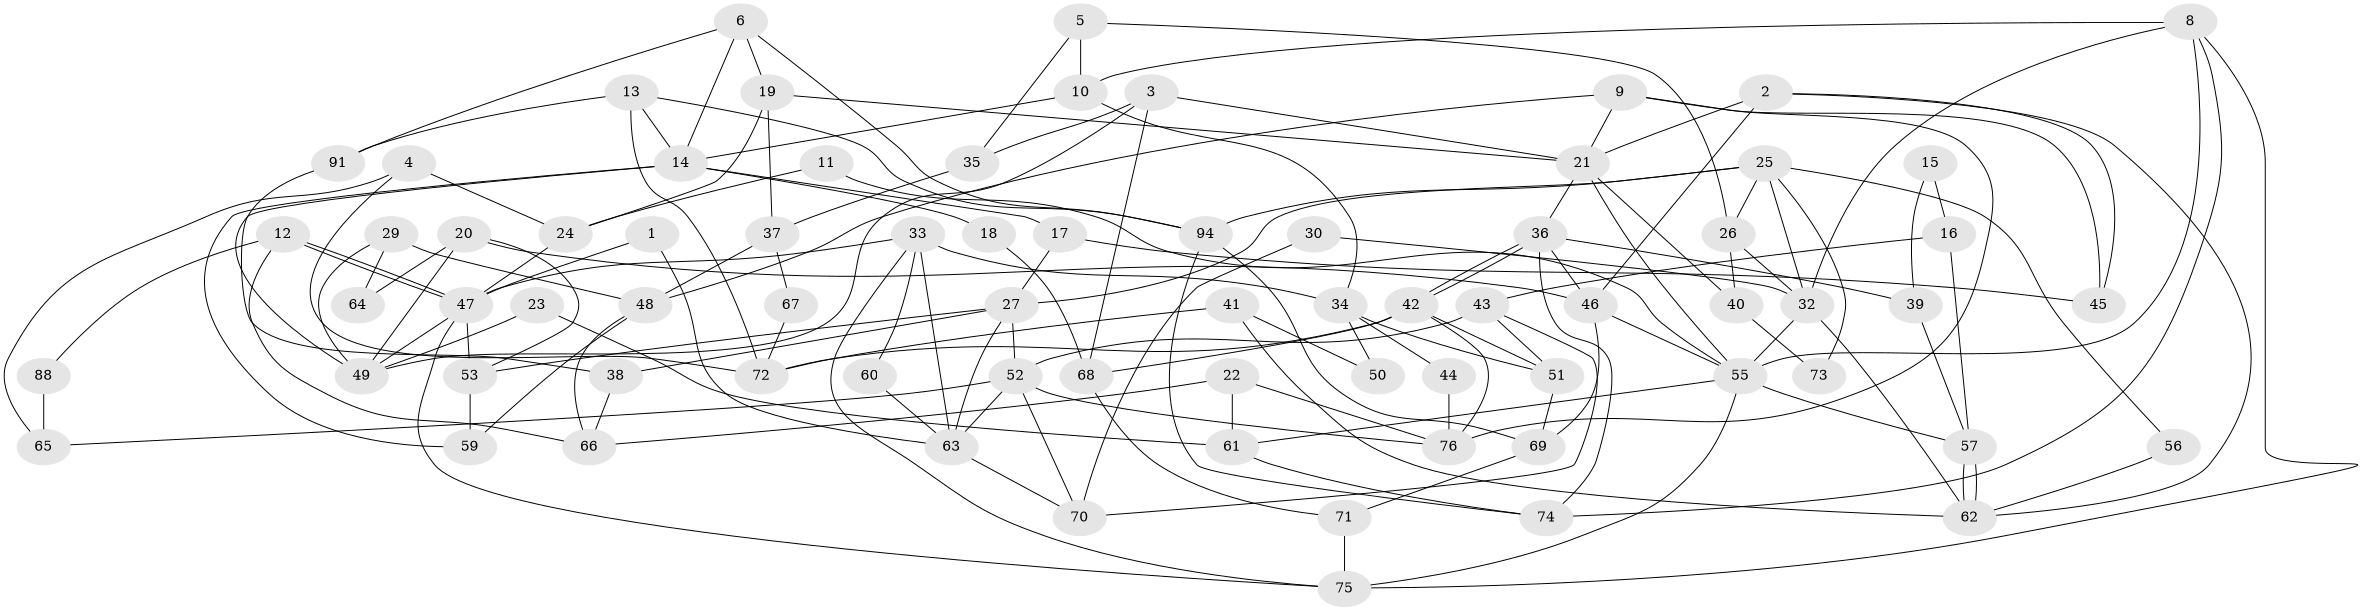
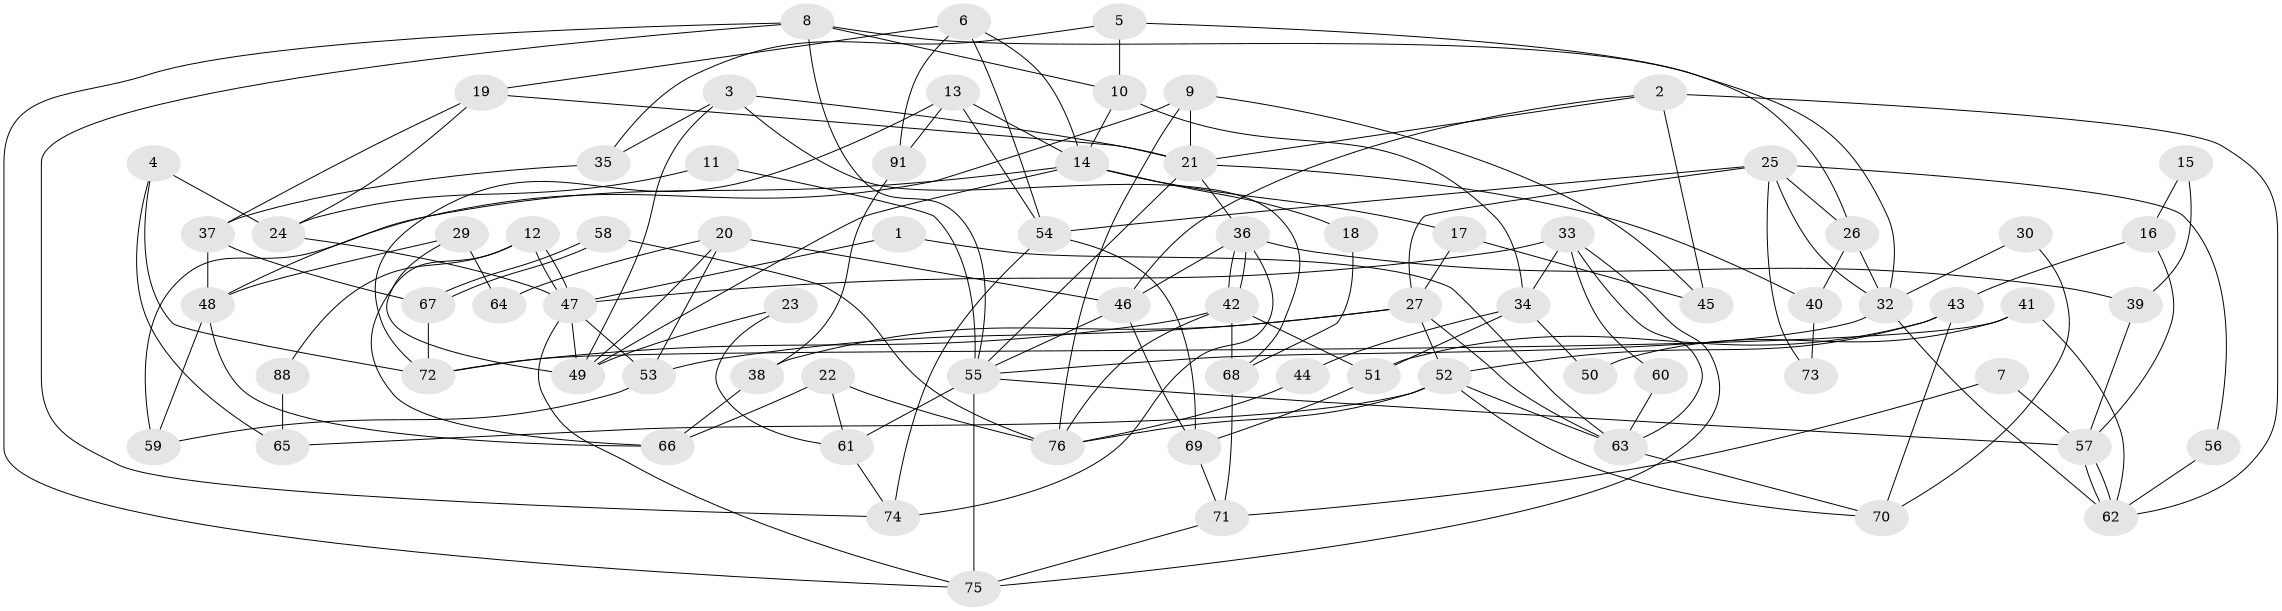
none -> (604, 234)
(1206, 234) -> (1045, 234)
none -> (2002, 376)
